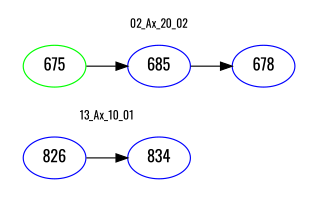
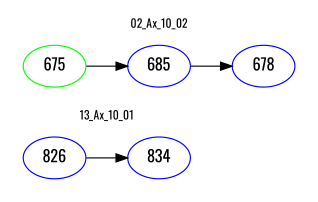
(159, 25) -> (159, 25)
